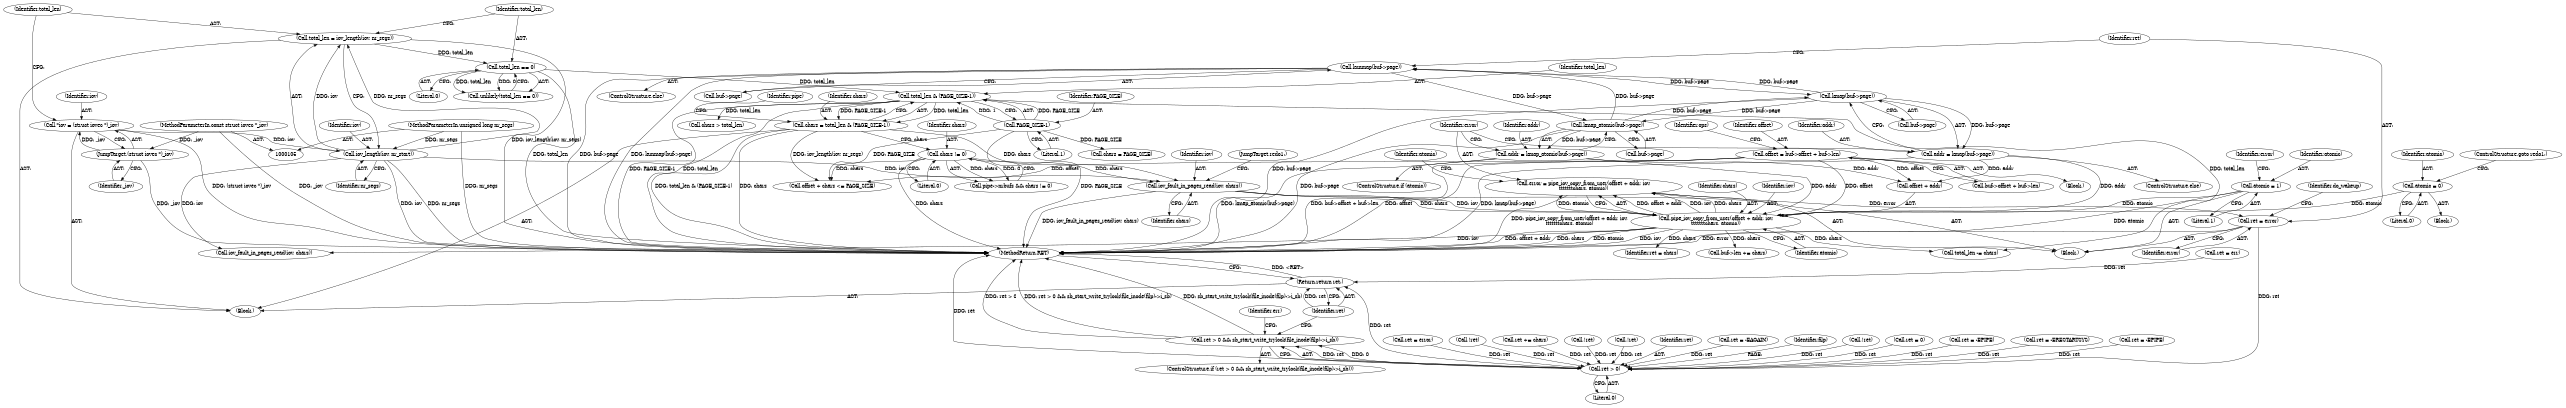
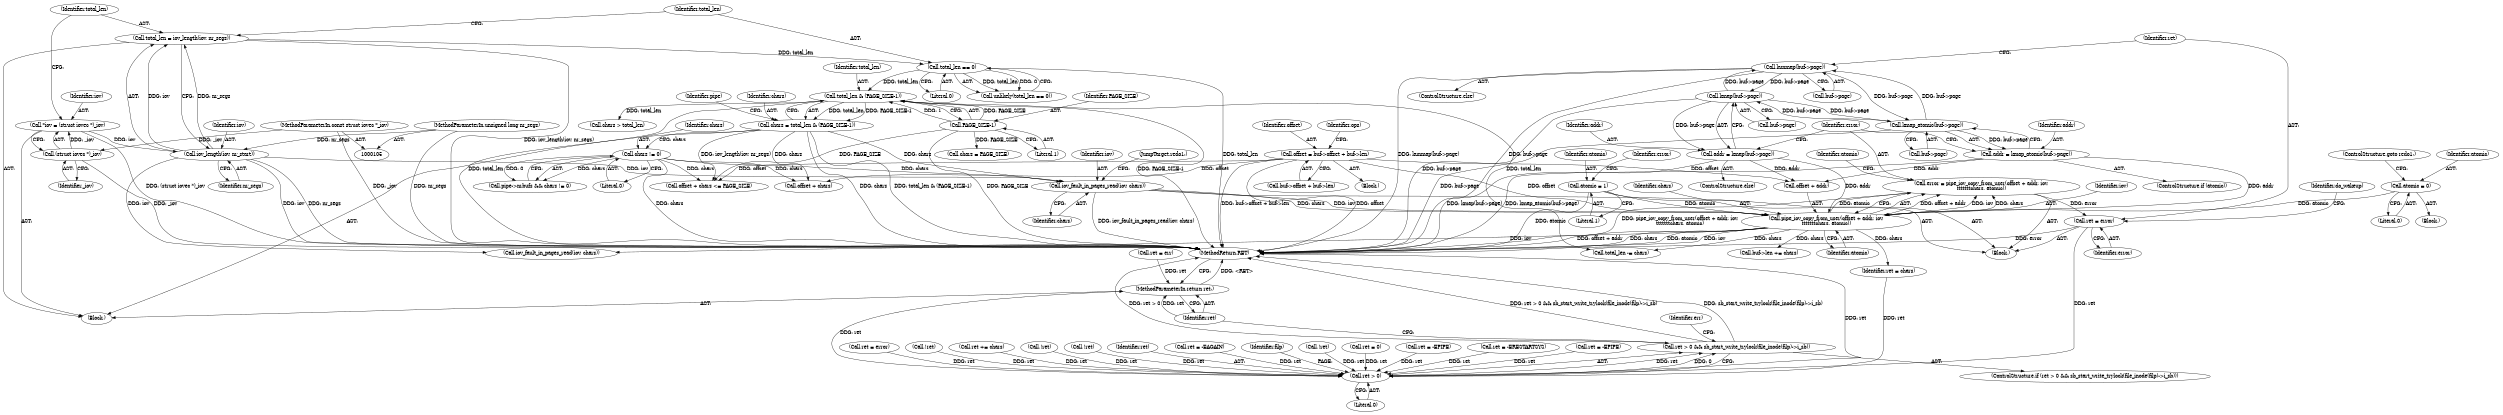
(135, 155) -> (72, 155)
none -> (809, 187)
(1320, 282) -> (1175, 290)
none -> (1678, 374)
